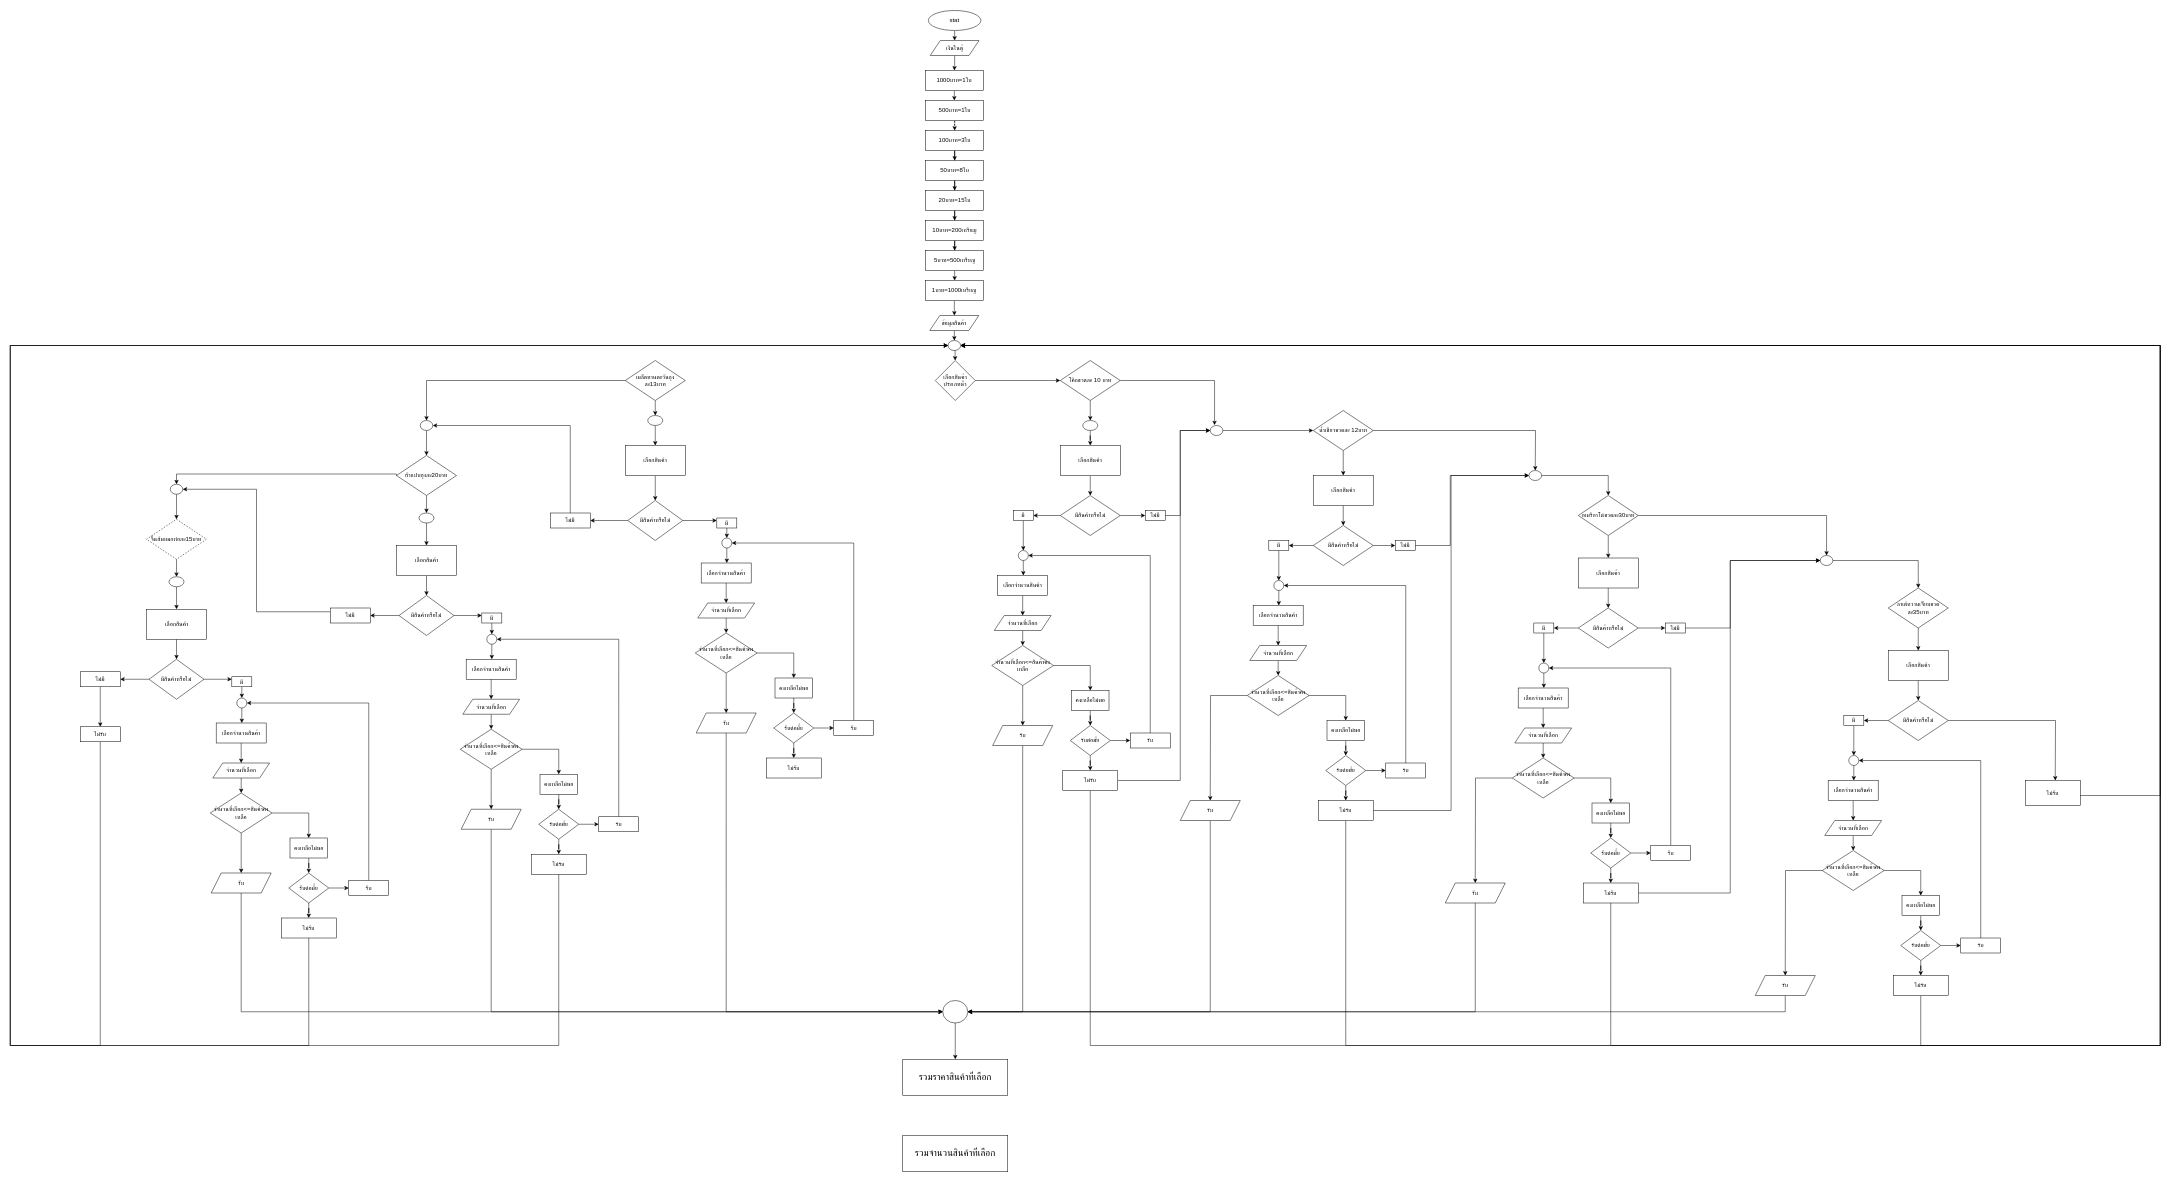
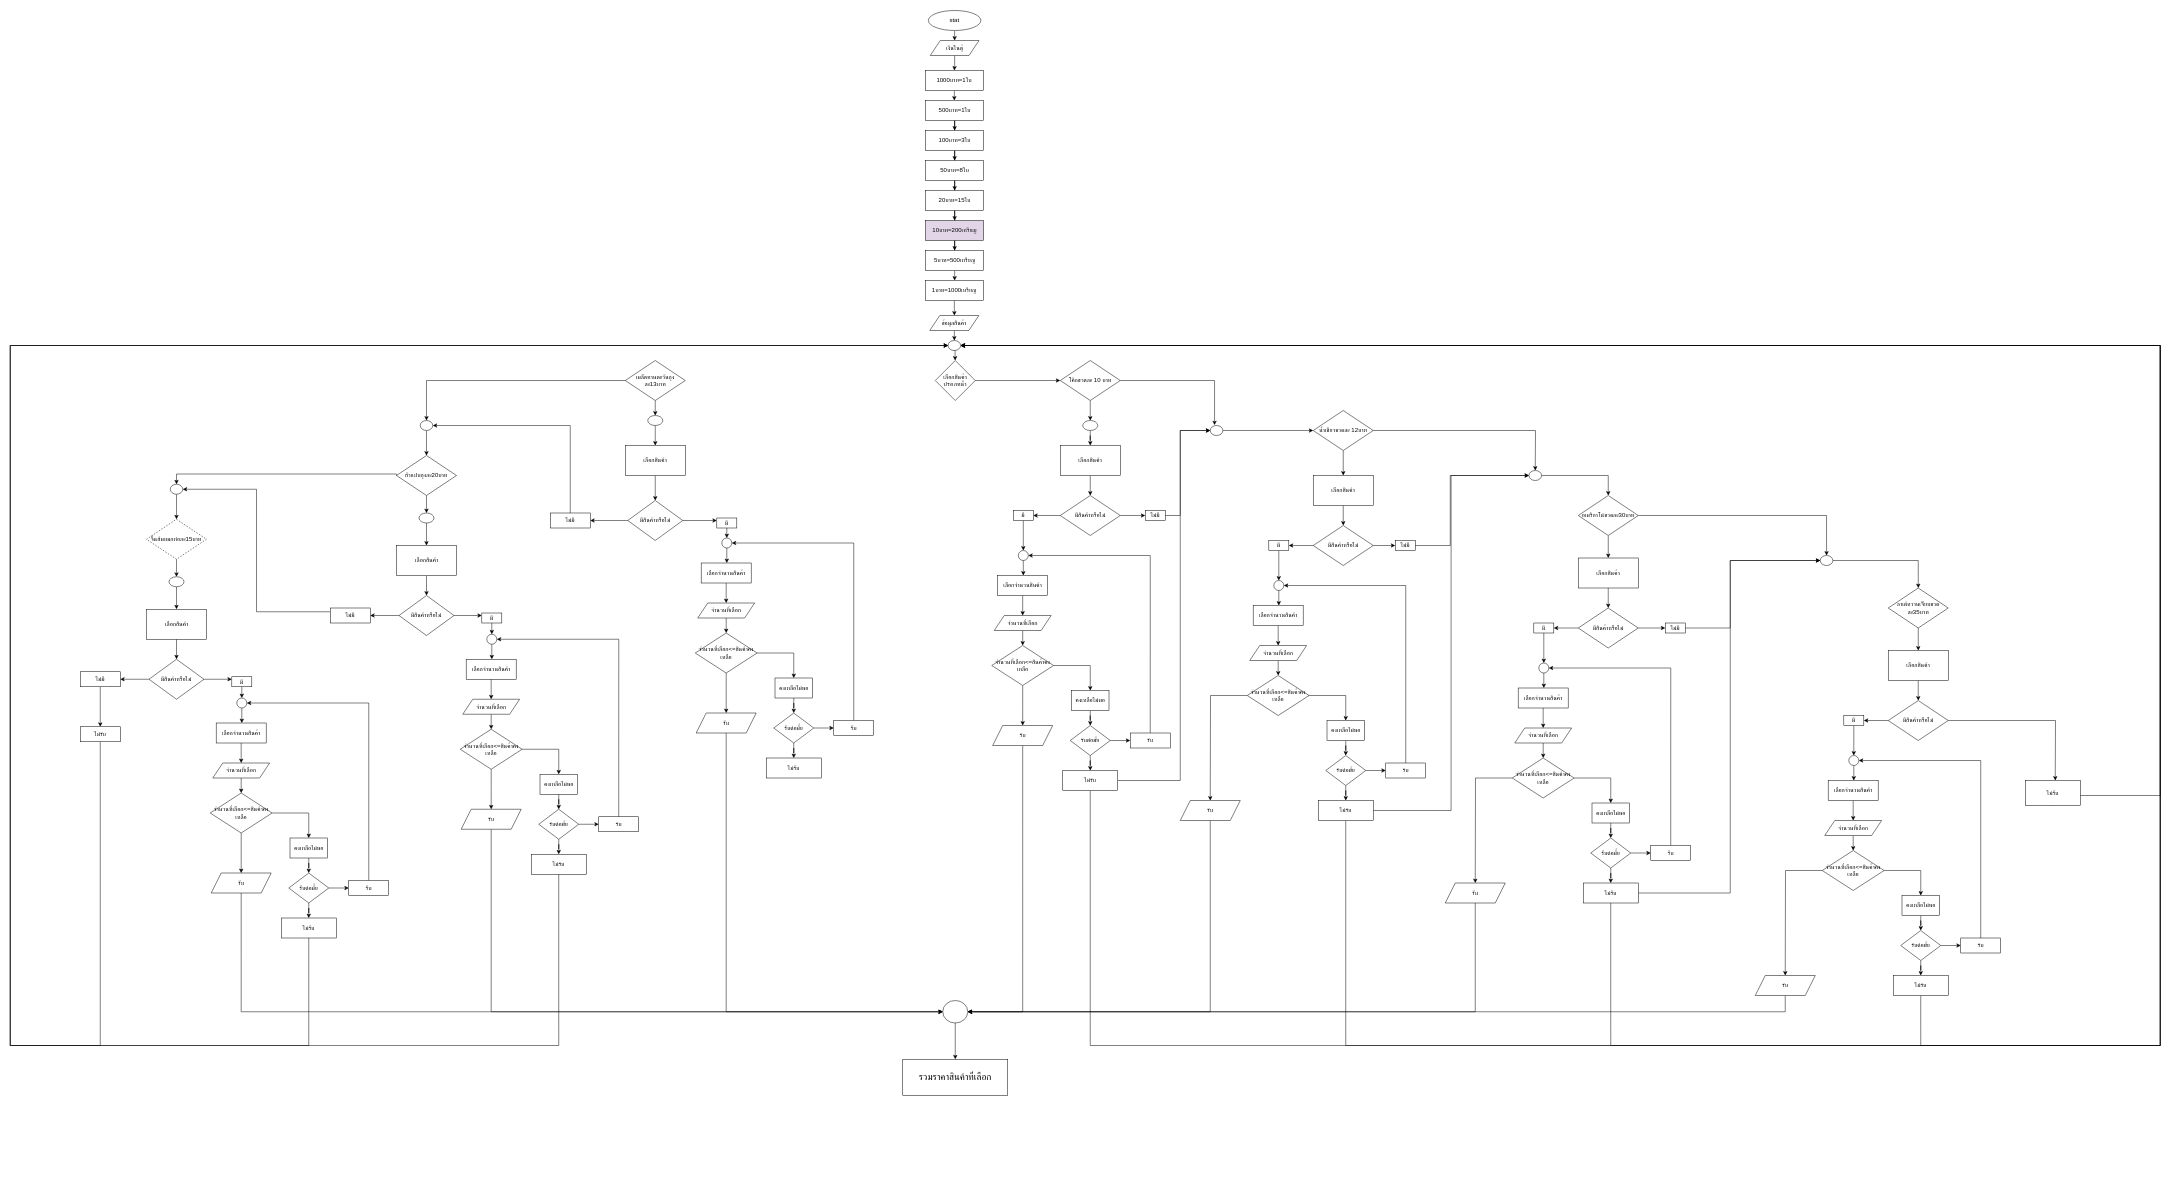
(955, 127) -> (955, 127)
(955, 230) -> (955, 230)
(955, 1153) -> none
